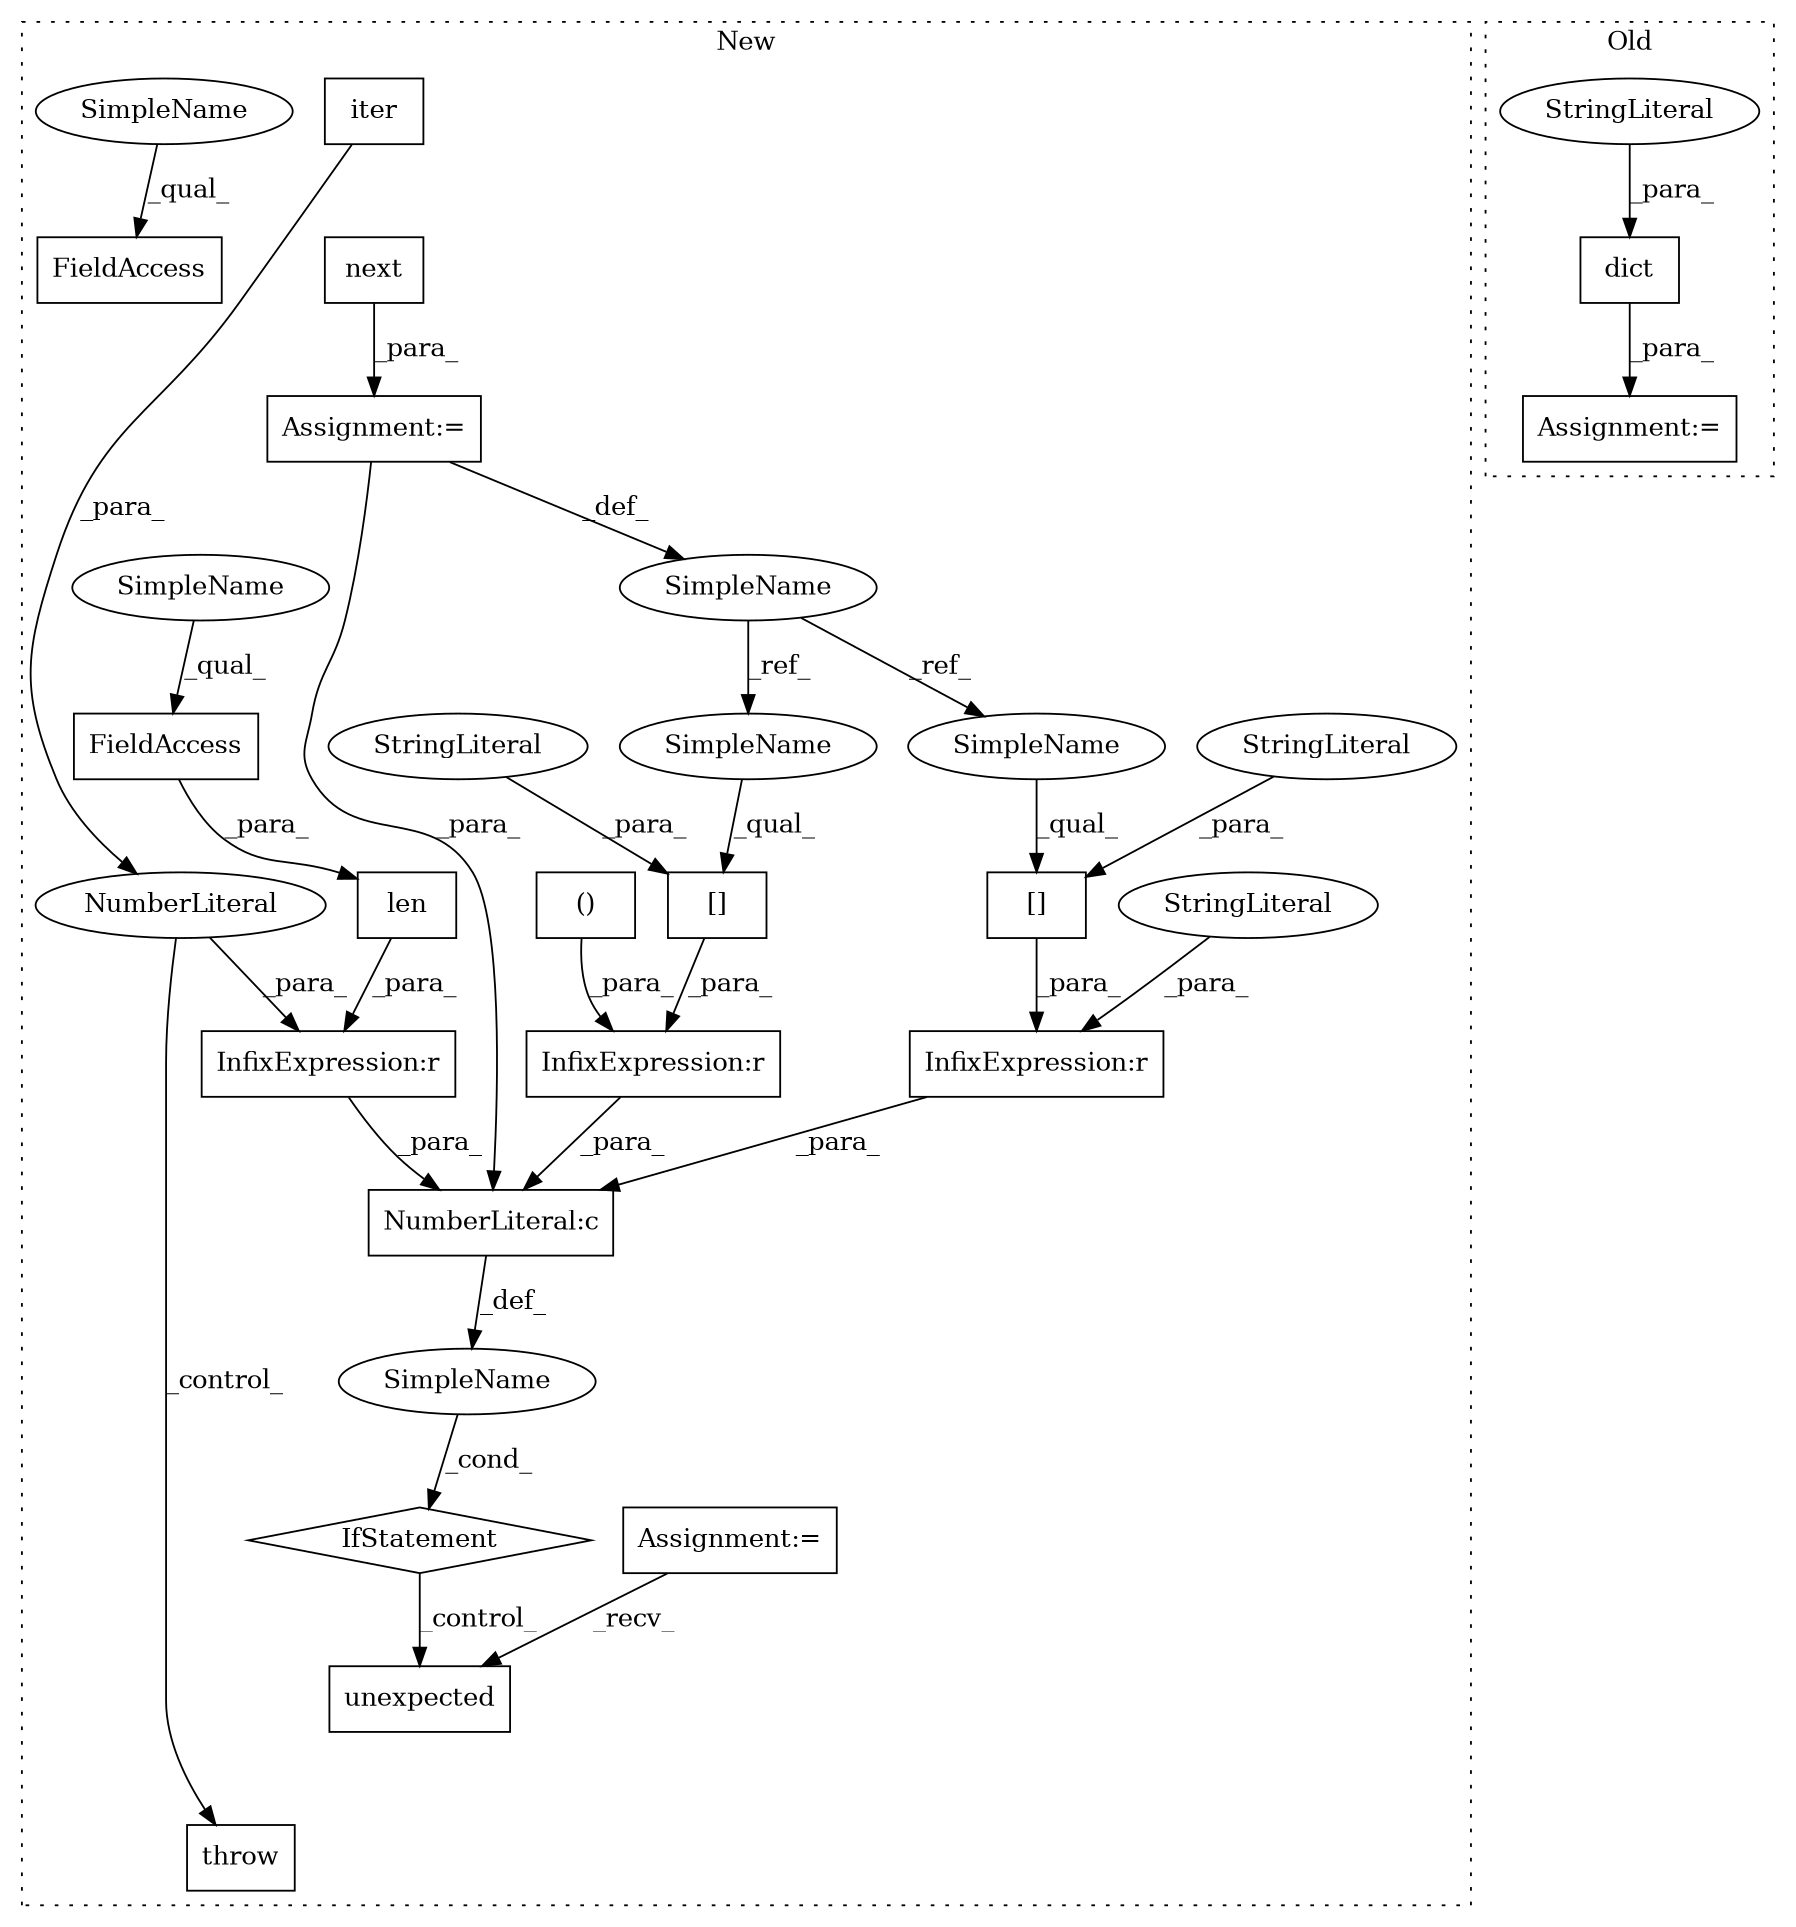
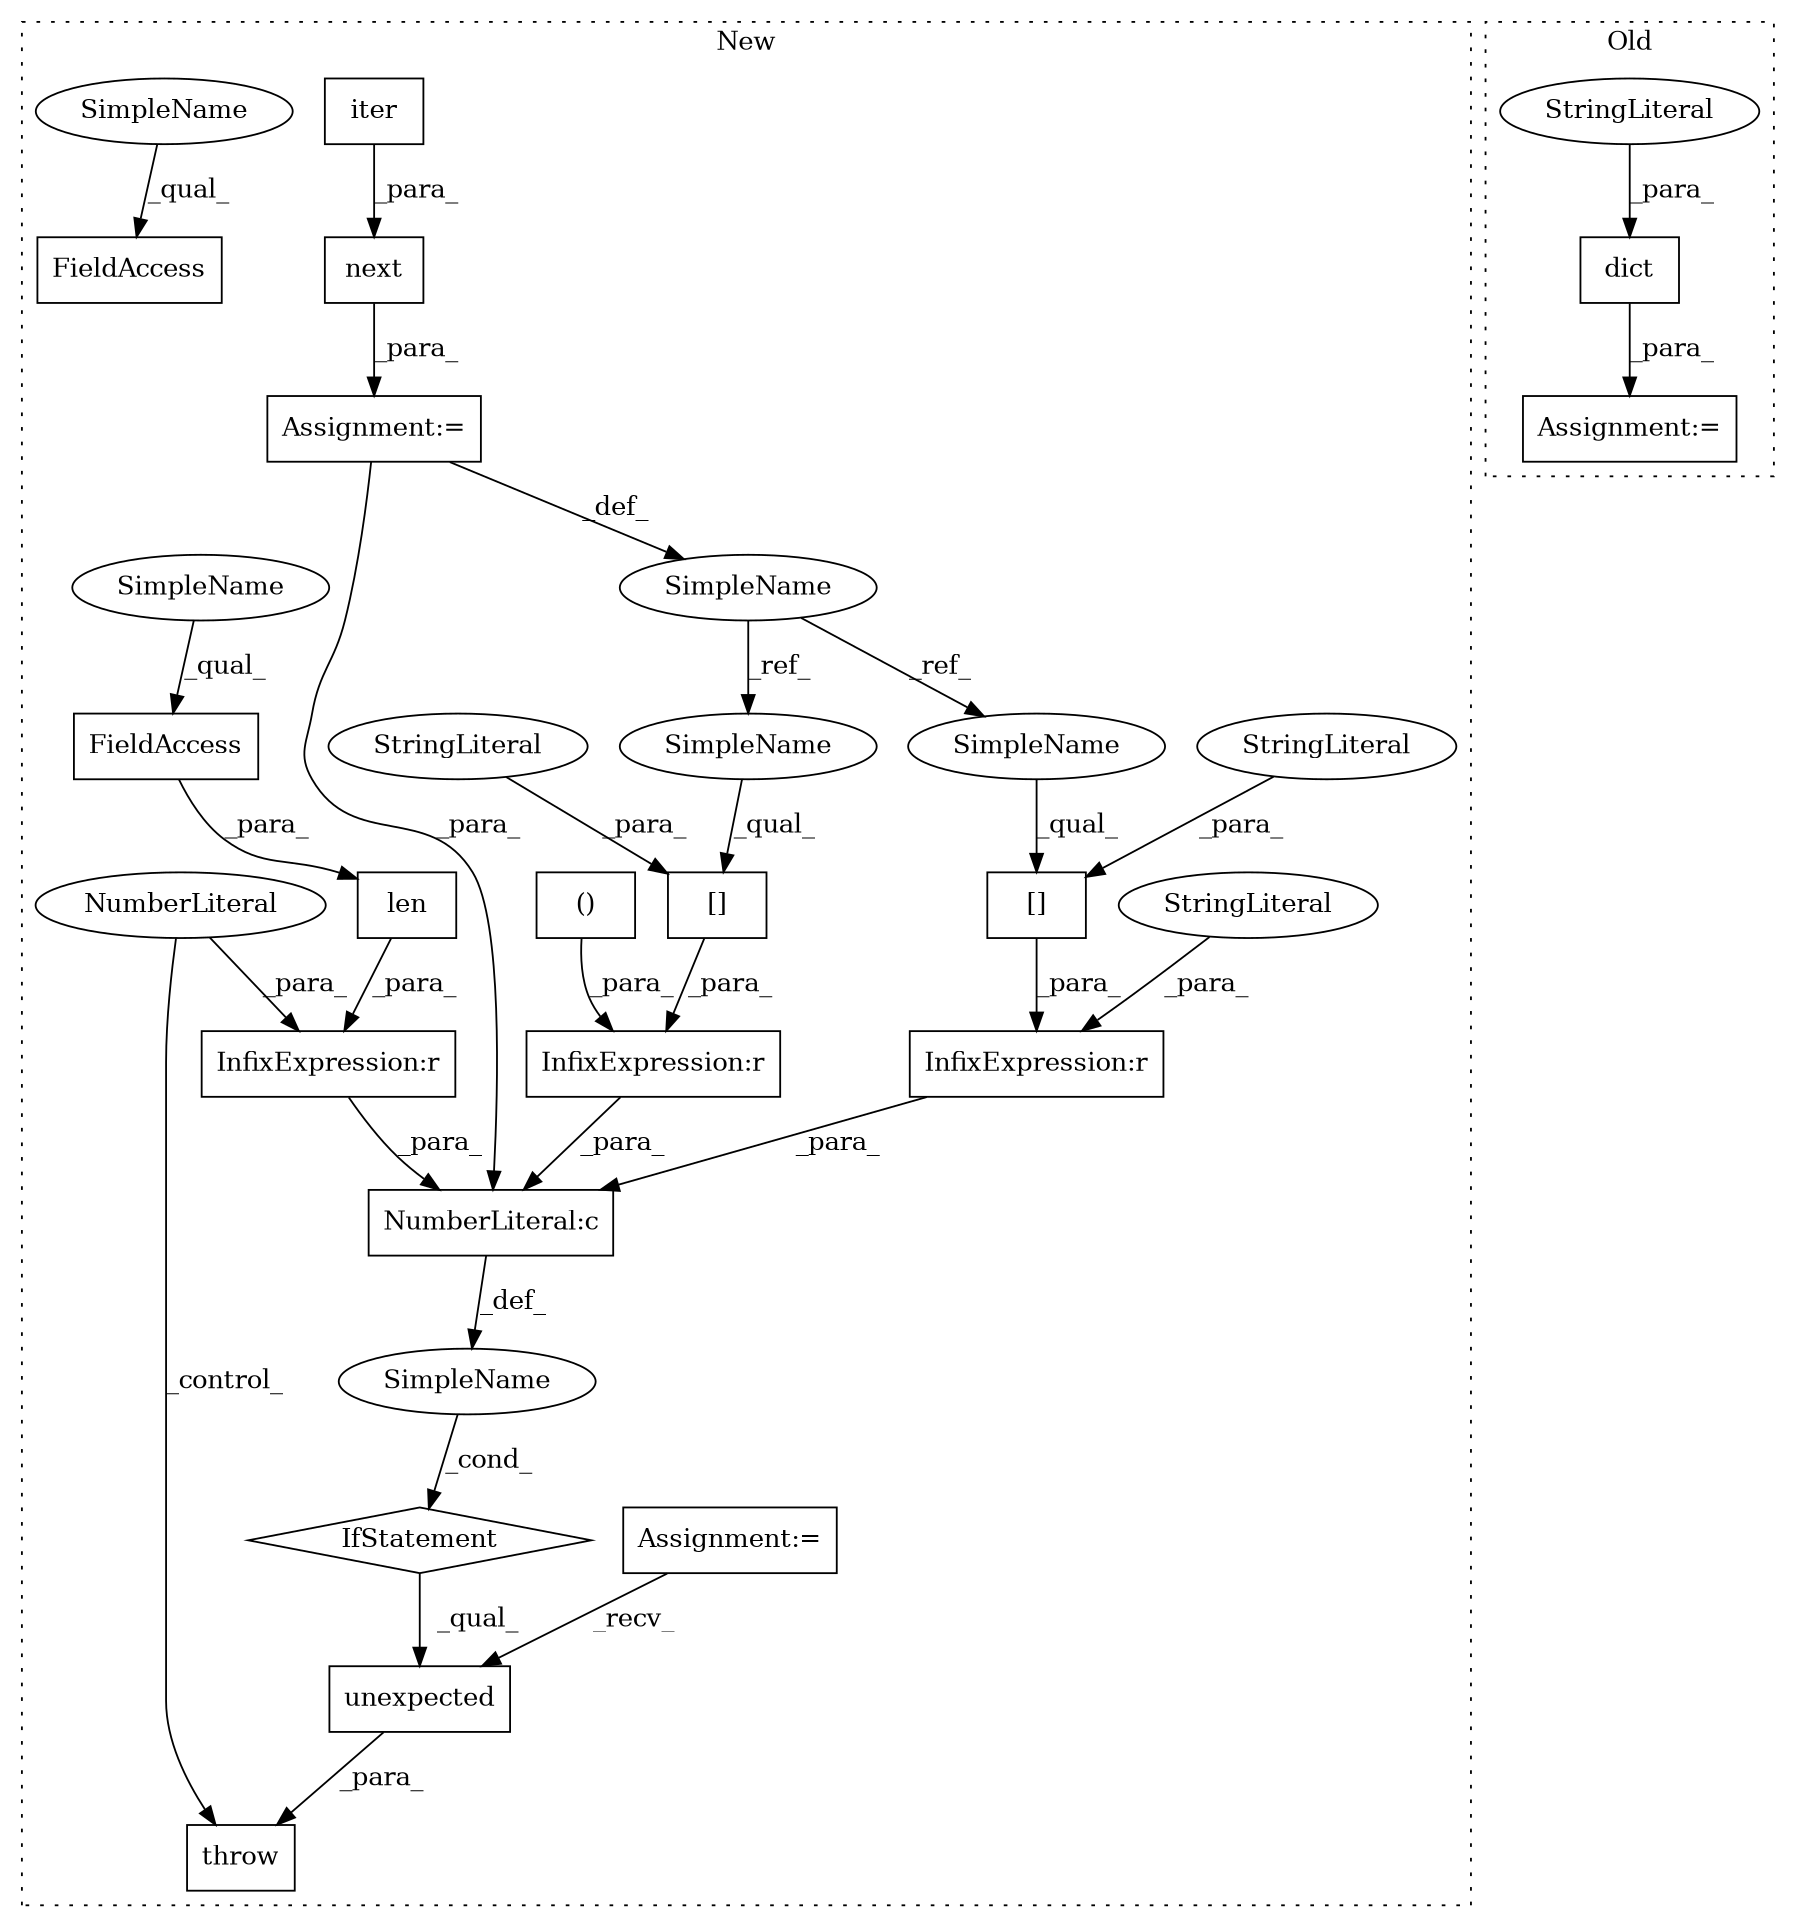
(91, 477) -> (374, 182)
(478, 1620) -> (478, 1620)
none -> (337, 1772)
